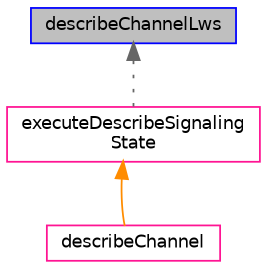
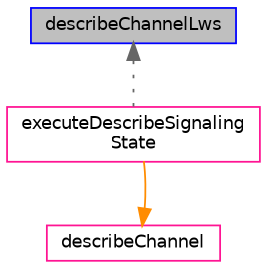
(122, 203) -> (145, 185)
